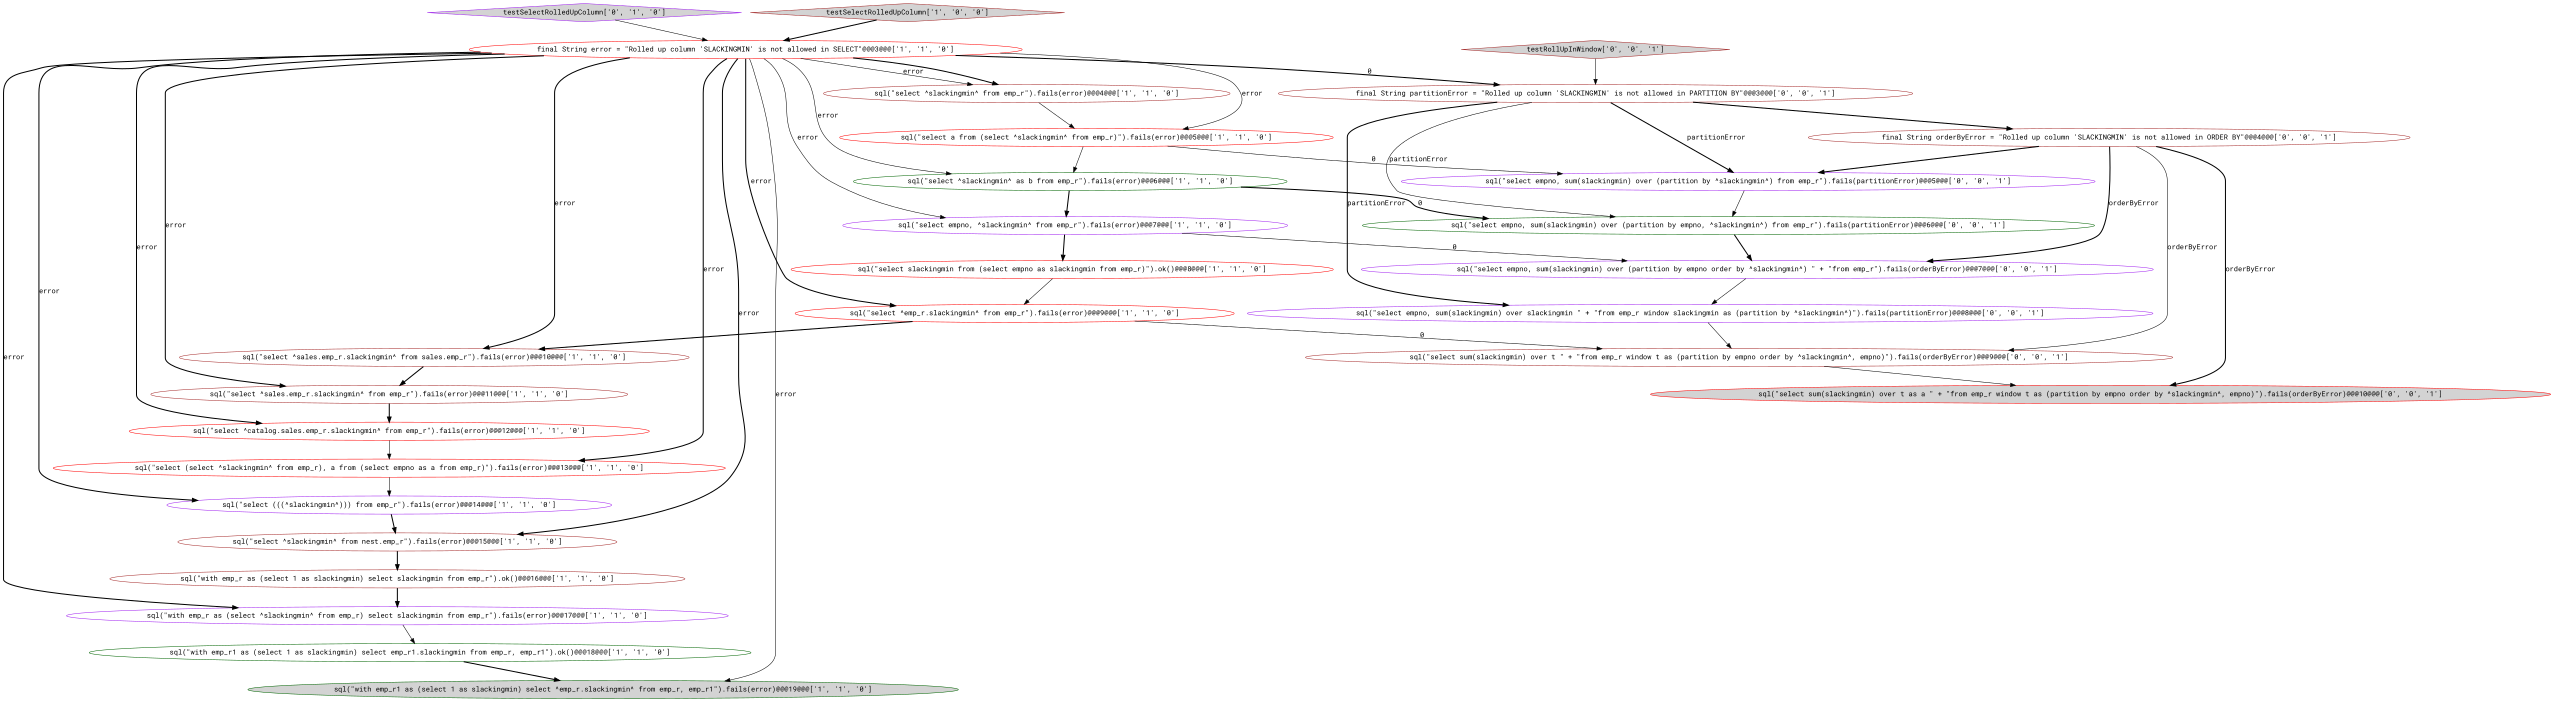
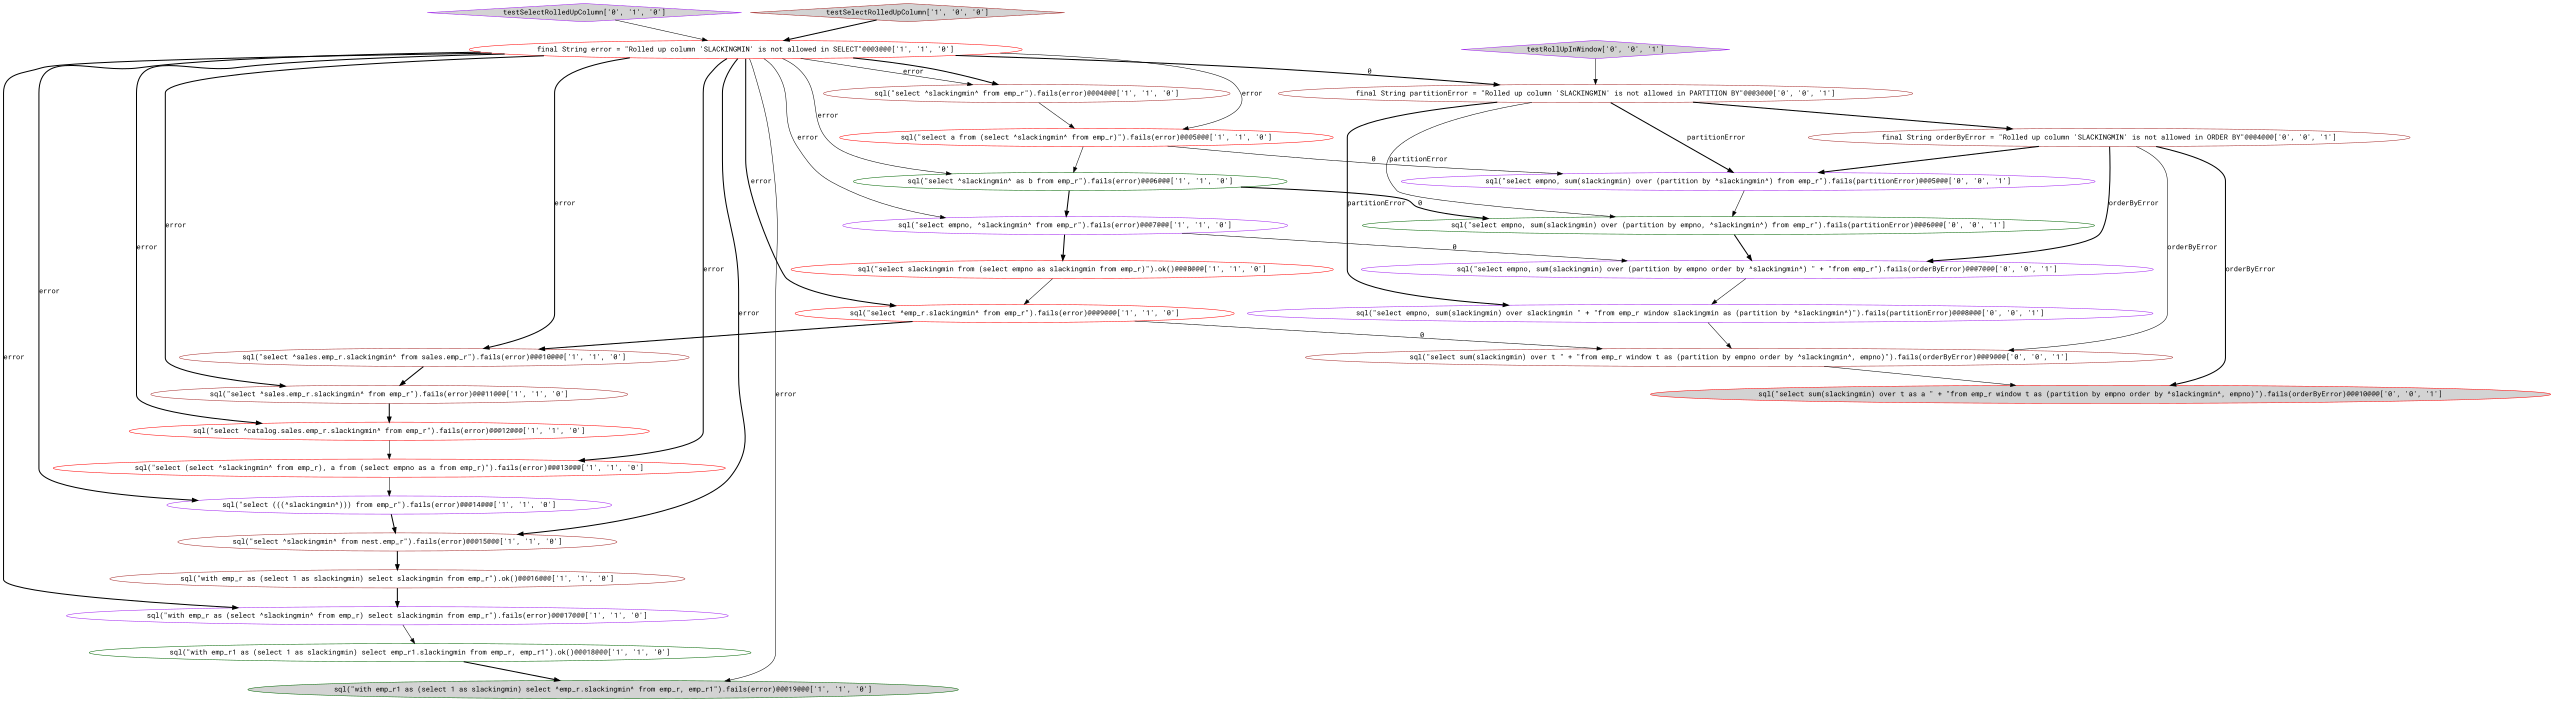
(1596, 50) -> (1596, 50)
